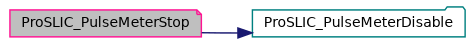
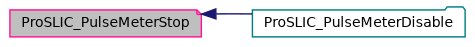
(220, 33) -> (234, 14)
